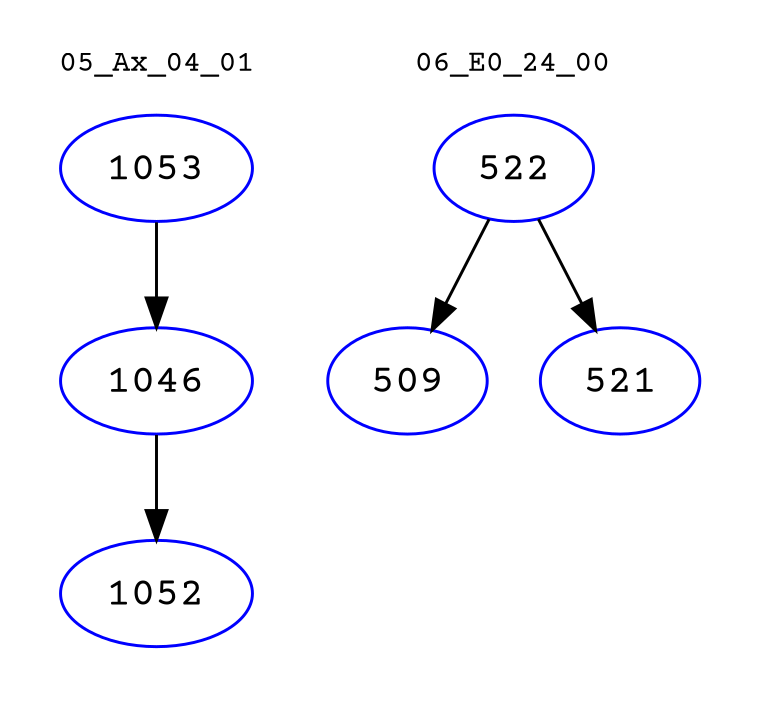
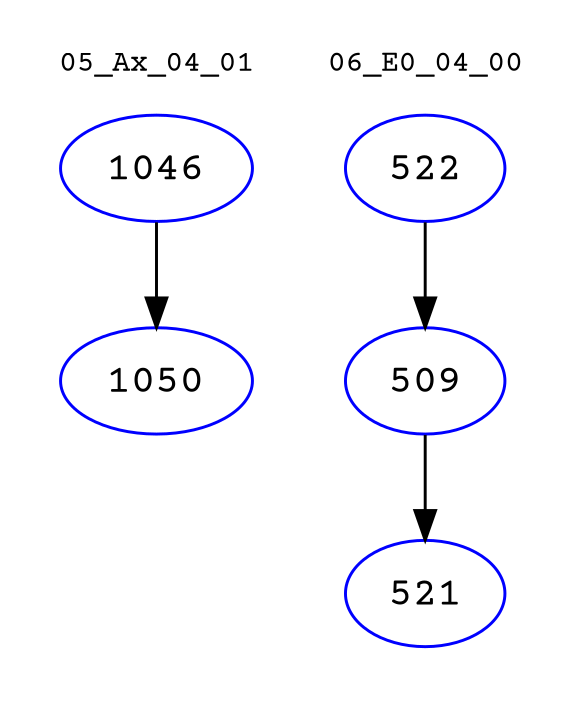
(514, 63) -> (427, 63)
(156, 168) -> none
(560, 261) -> (425, 473)
(156, 594) -> (156, 381)
